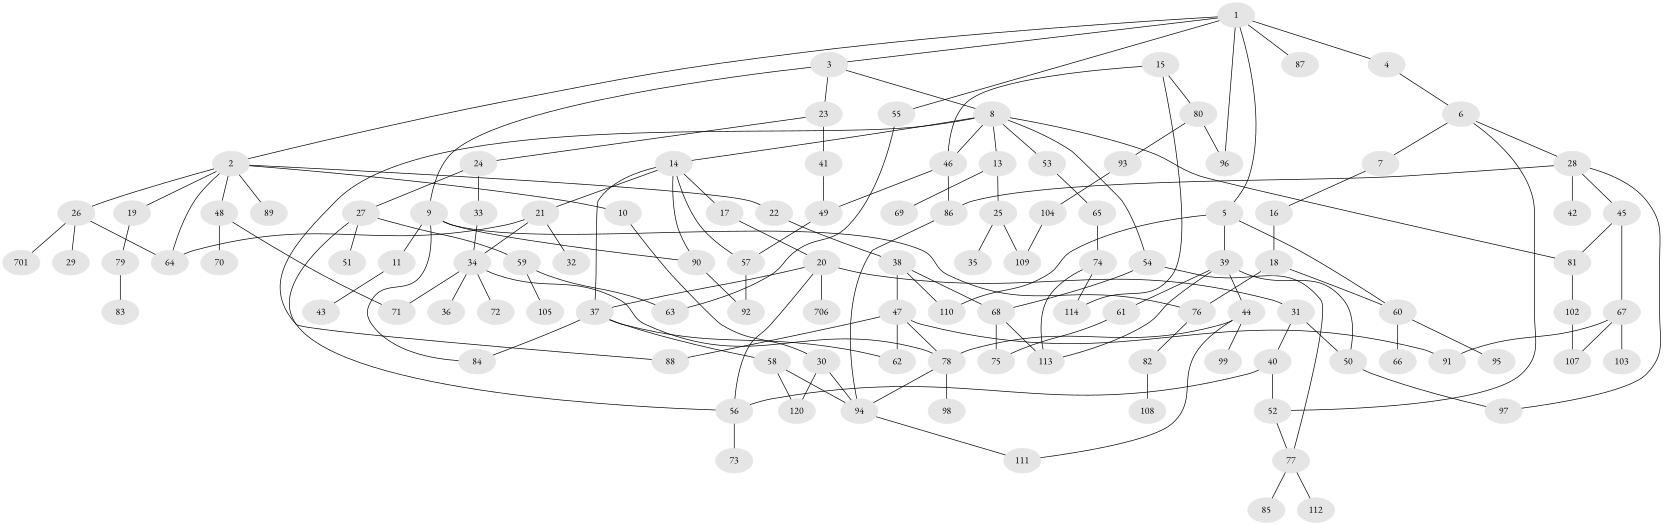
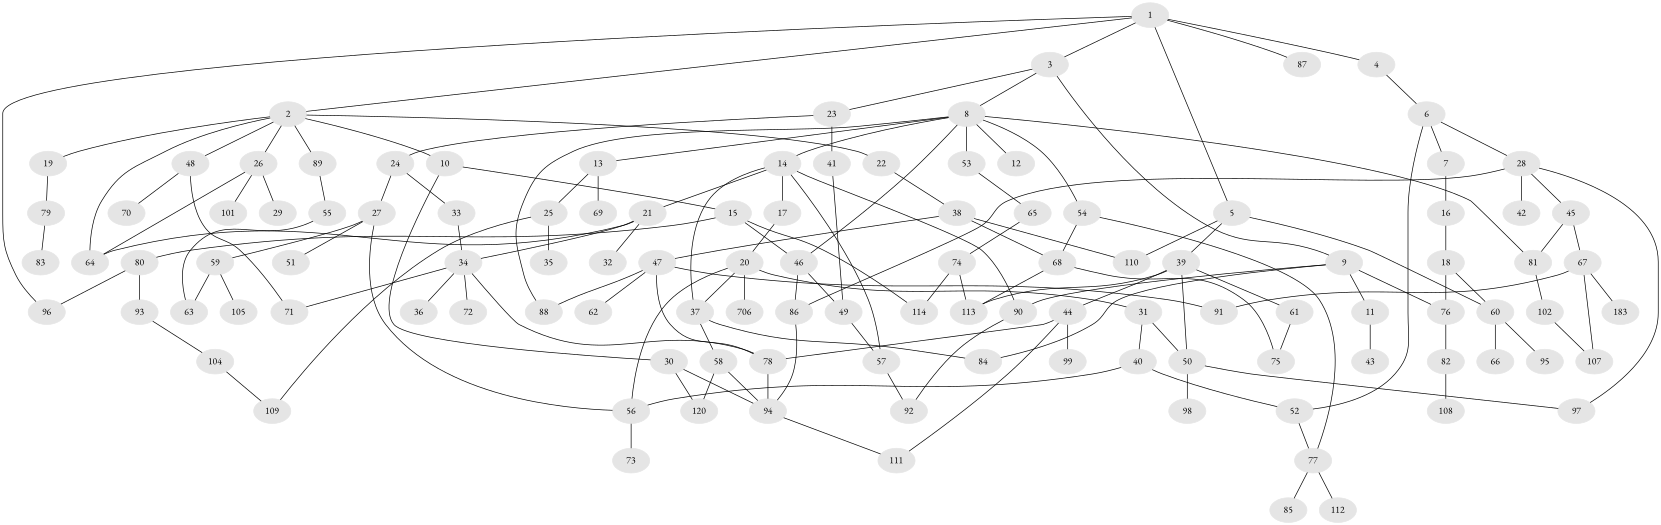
(1066, 65) -> (322, 188)
none -> (1016, 164)
none -> (589, 187)
(21, 263) -> (228, 213)
(744, 340) -> none
(1622, 362) -> (1620, 312)
(947, 383) -> (1187, 387)
